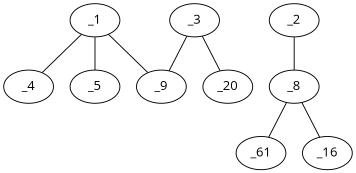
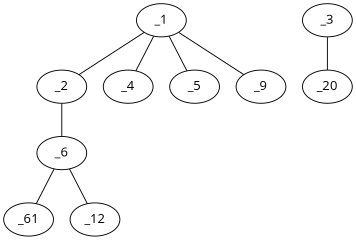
none -> (111, 54)
(178, 54) -> none
(294, 87) -> (62, 153)
(327, 153) -> (95, 219)
